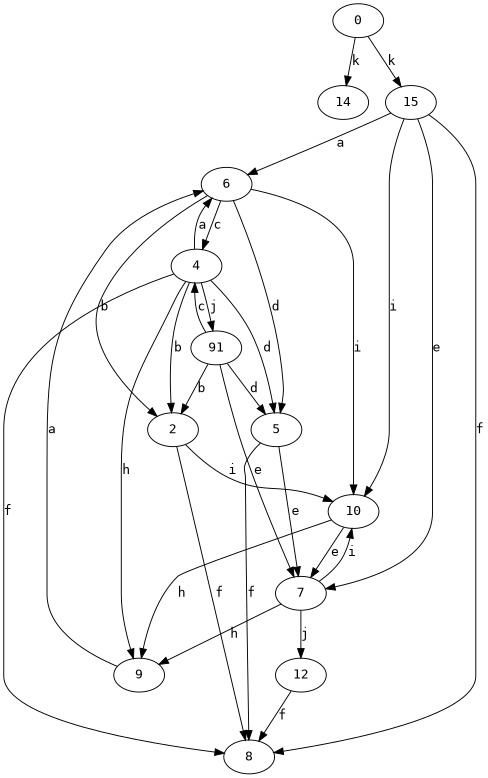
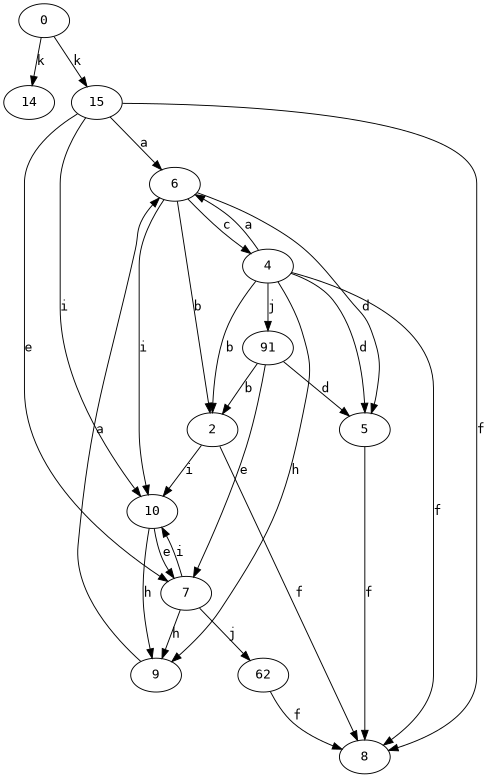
(197, 313) -> none
(288, 507) -> none
(301, 675) -> (263, 675)
